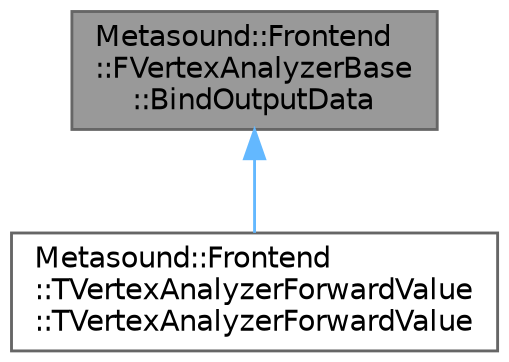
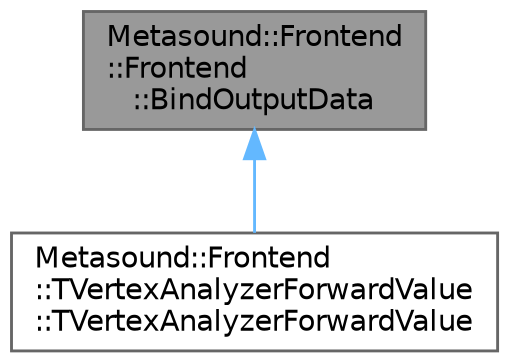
(255, 70) -> (255, 70)
